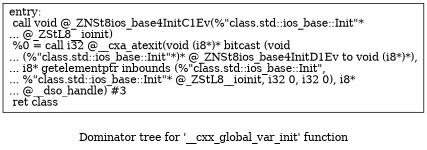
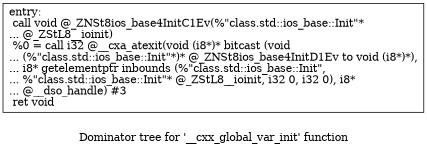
(34, 103) -> (32, 103)
